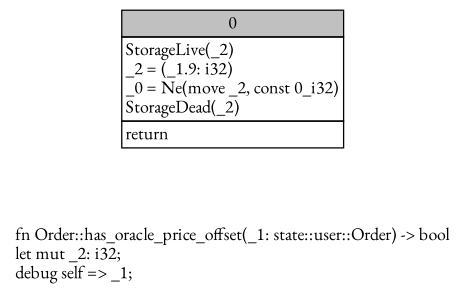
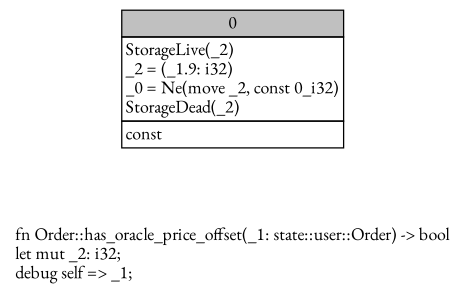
(147, 134) -> (144, 134)
